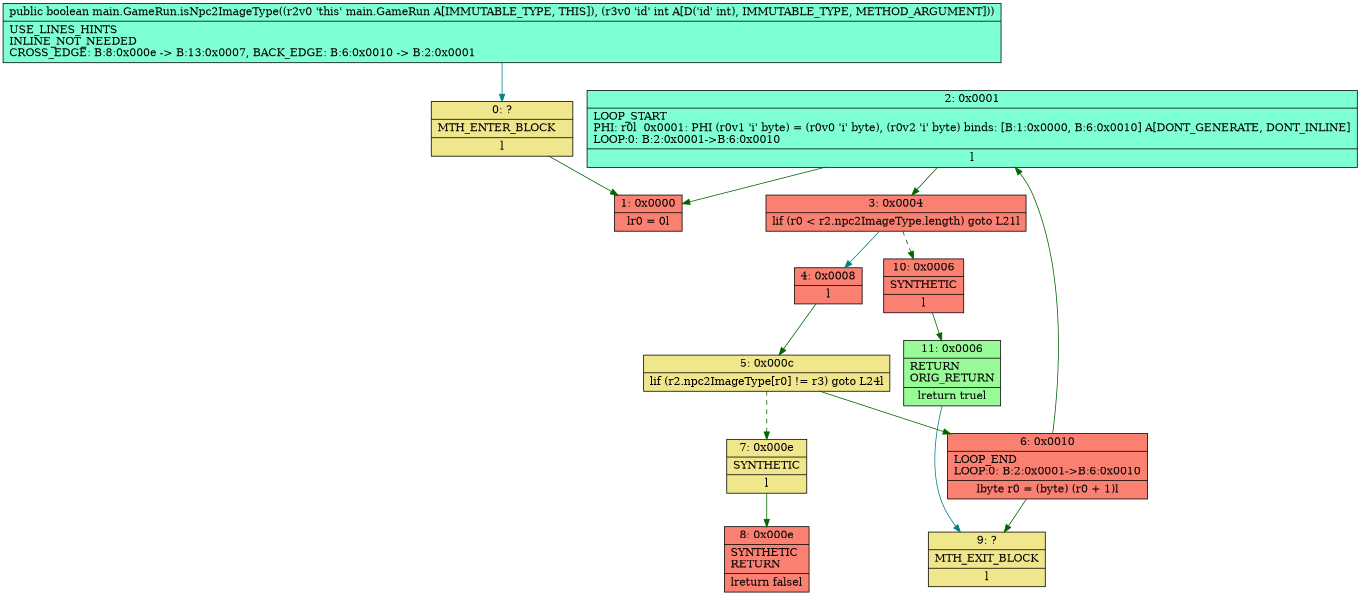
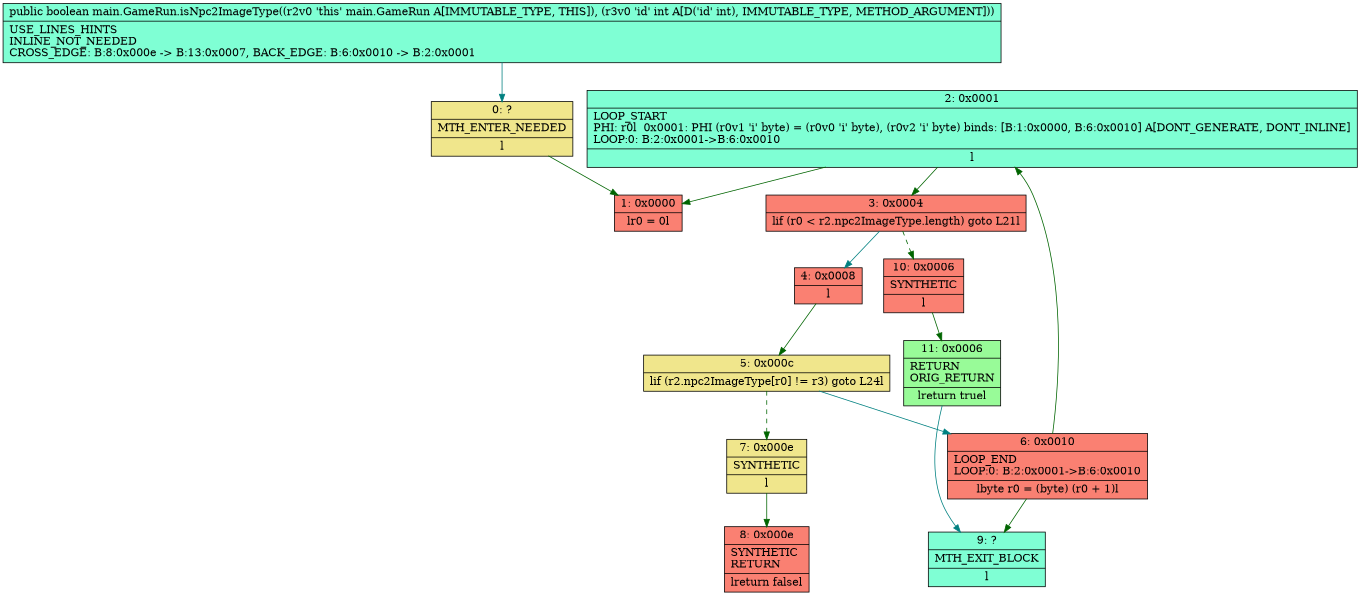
(497, 128) -> (502, 128)
(881, 411) -> (881, 411)
(987, 559) -> (987, 559)
